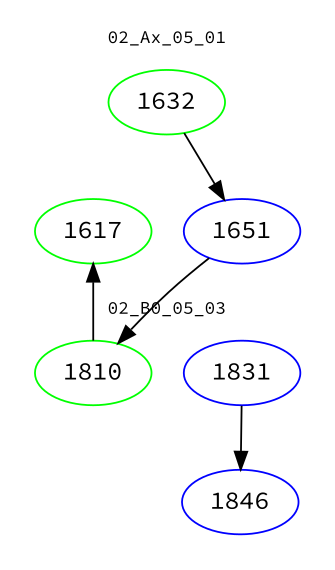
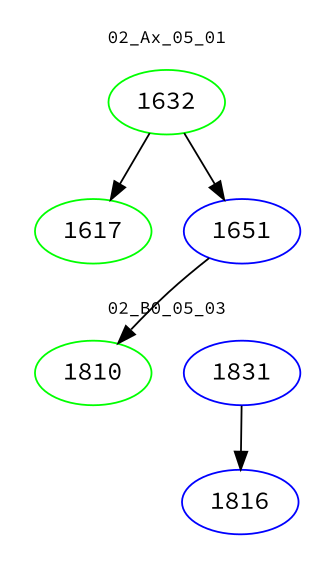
(93, 311) -> (135, 159)
(240, 502) -> (240, 502)
